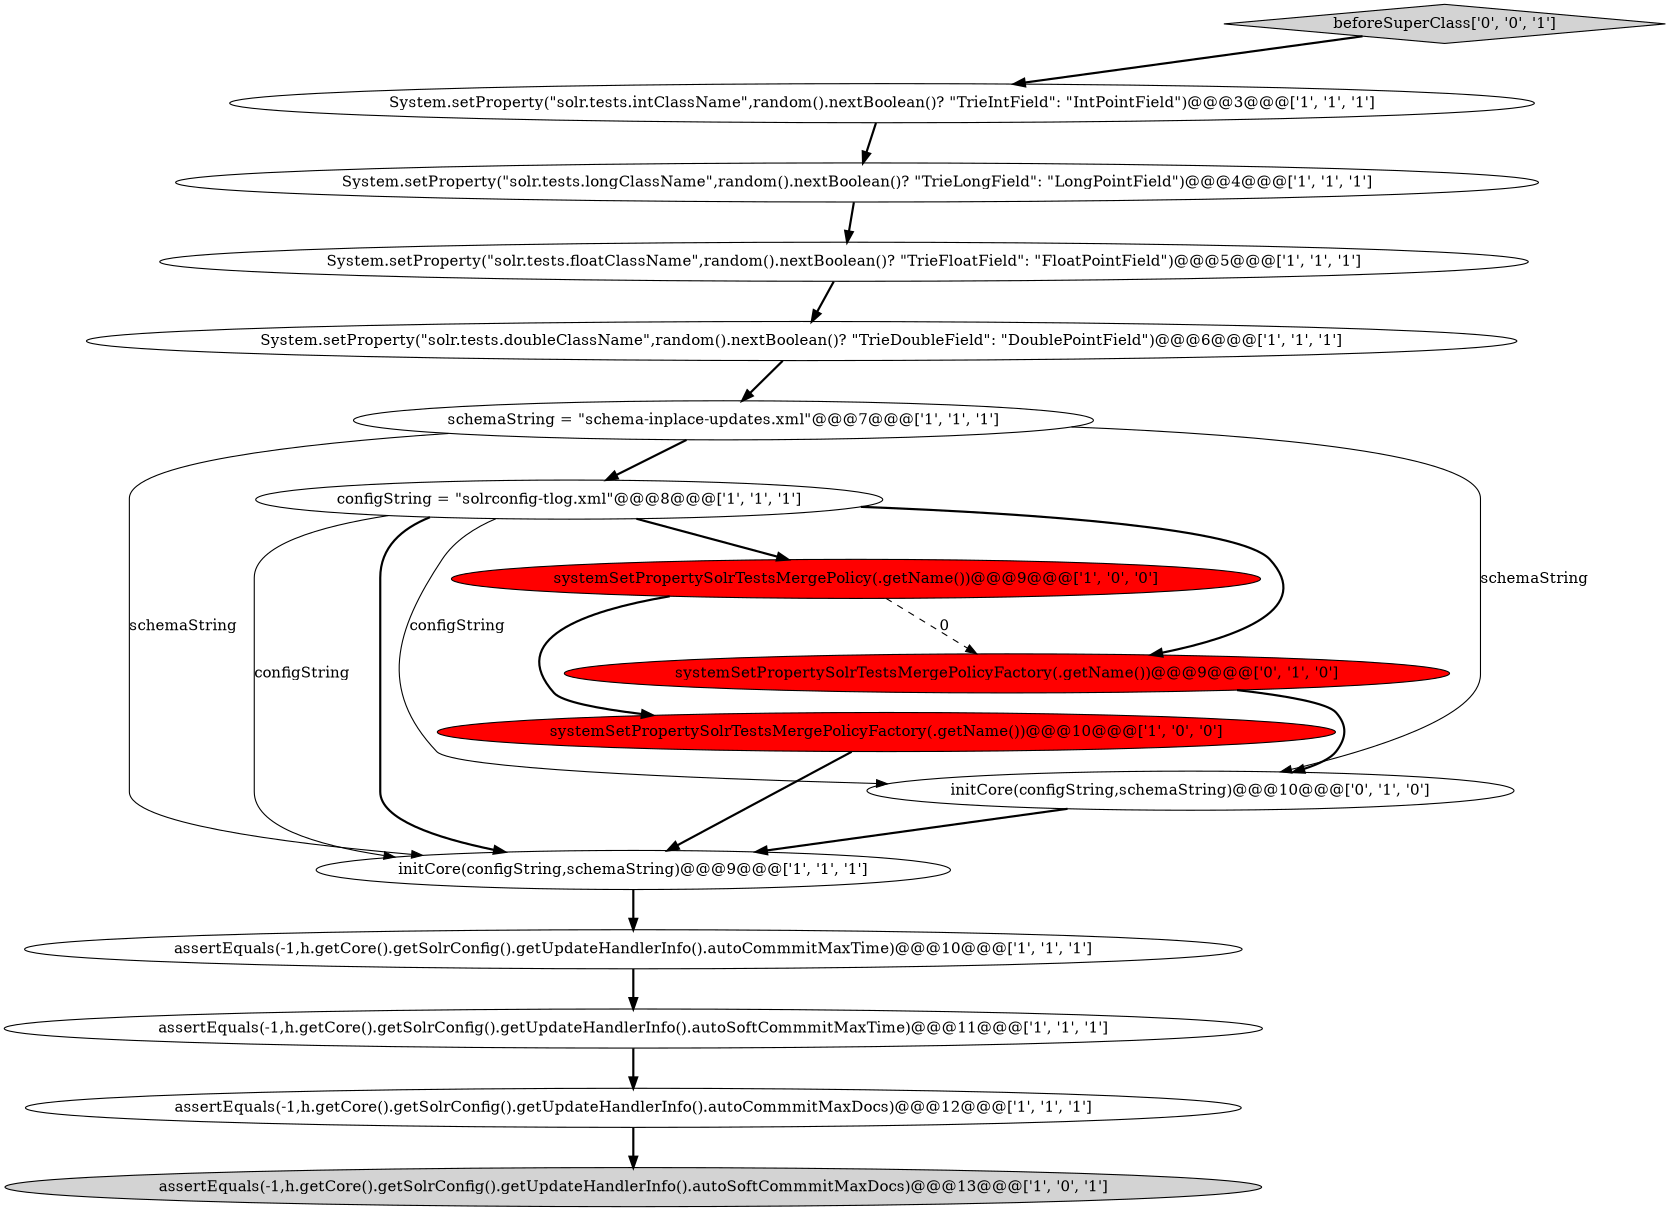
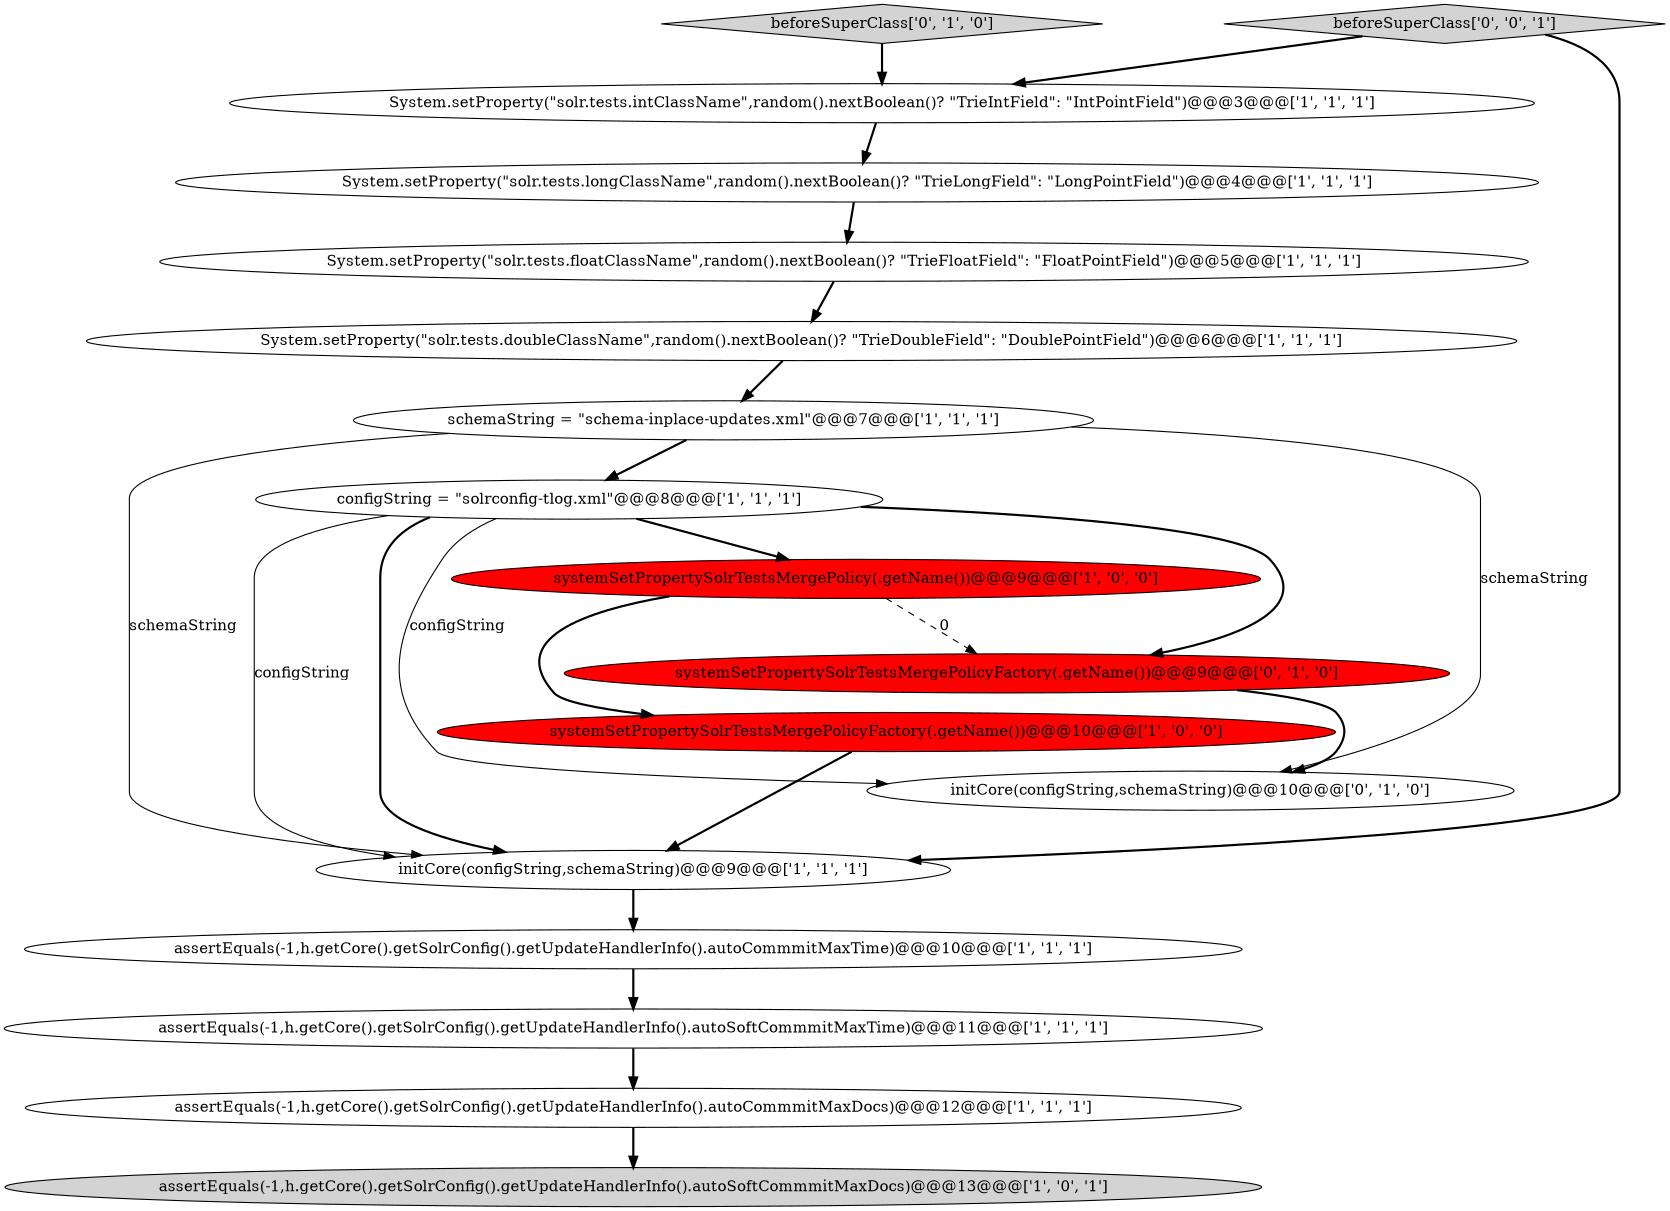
none -> (882, 24)
(917, 830) -> (1620, 746)
